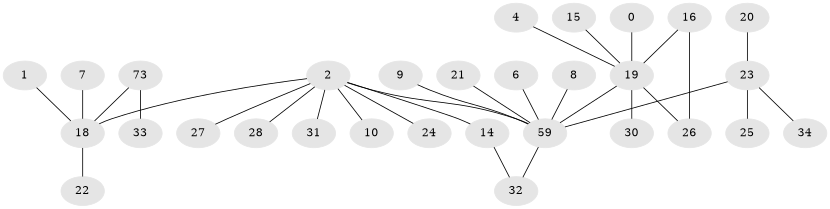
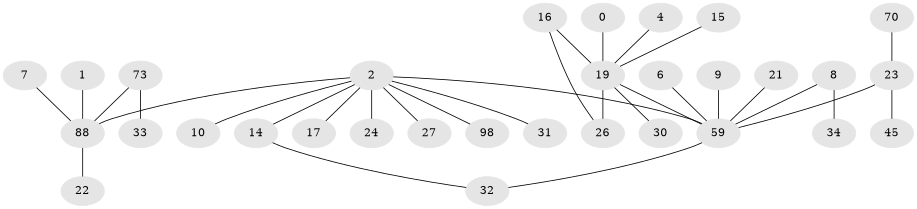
(747, 18) -> (892, 18)
(776, 104) -> (834, 106)
(83, 133) -> (83, 133)
(256, 133) -> (487, 133)
none -> (314, 133)
(747, 133) -> (892, 133)
